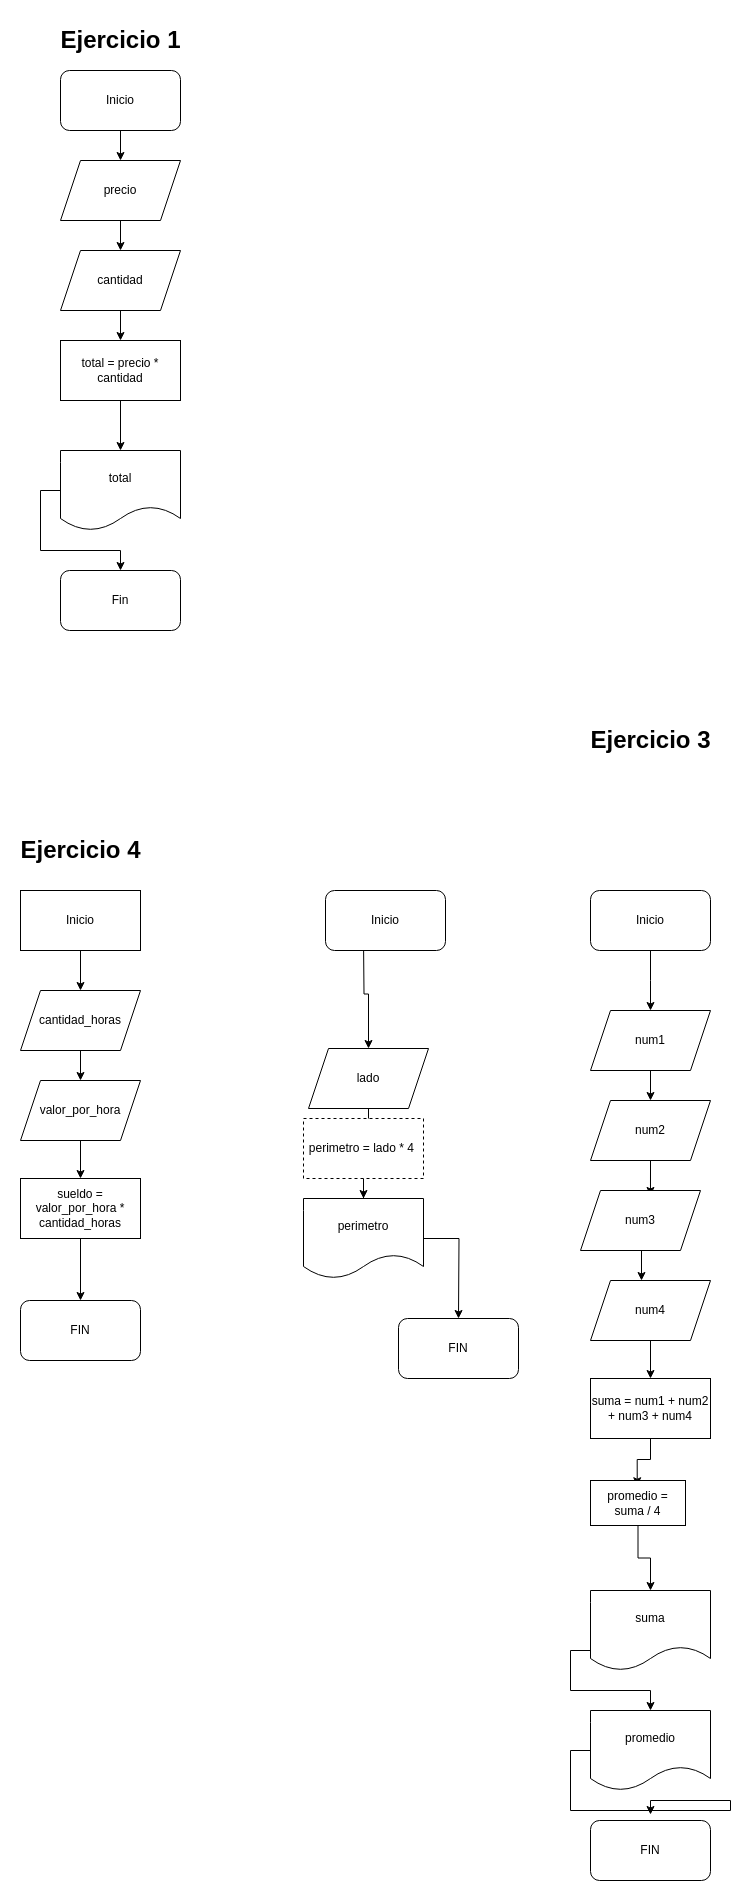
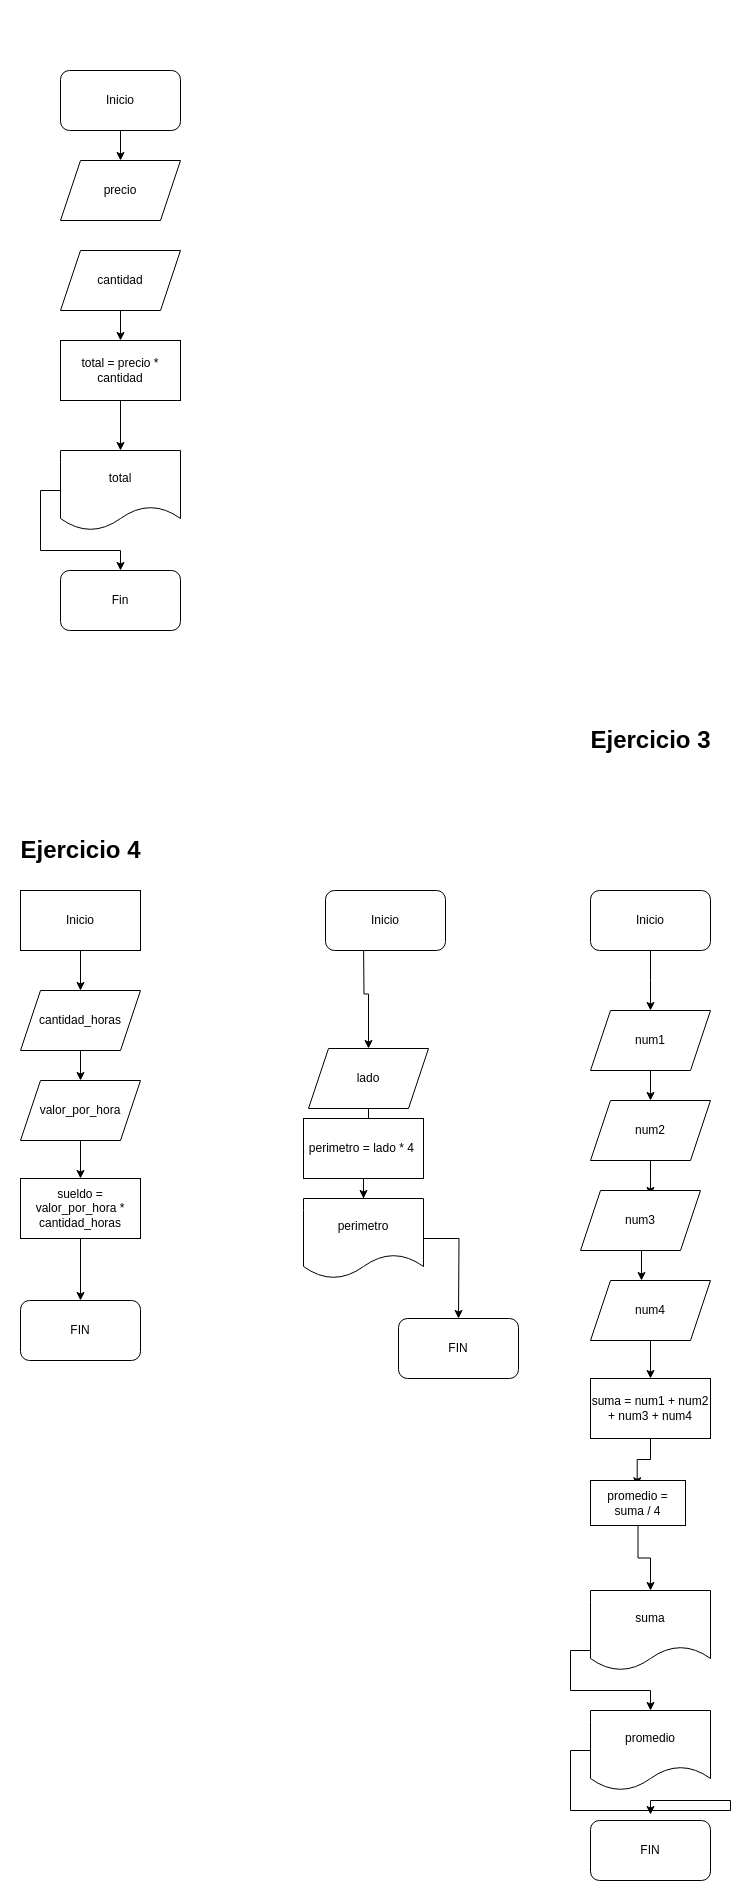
(121, 41) -> none
(121, 232) -> none
(364, 1149) -> (364, 1149)
